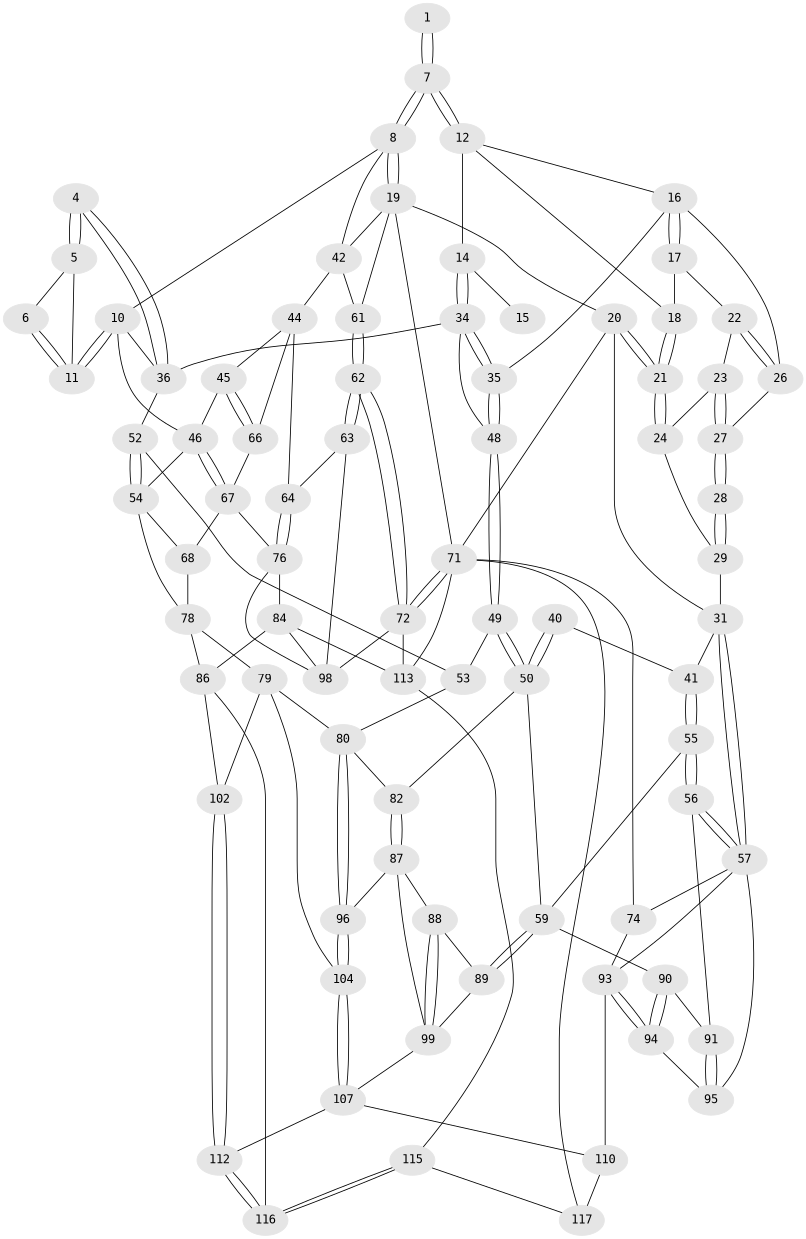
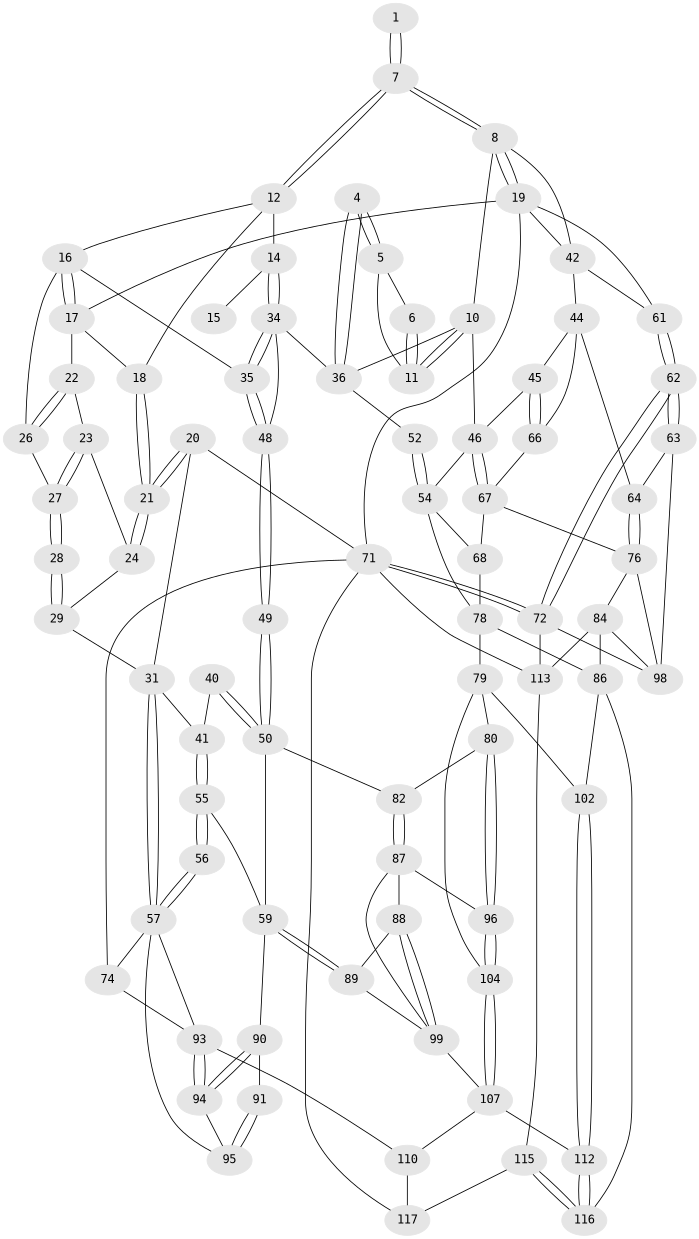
(506, 255) -> (286, 233)
(463, 679) -> none
(701, 920) -> none
